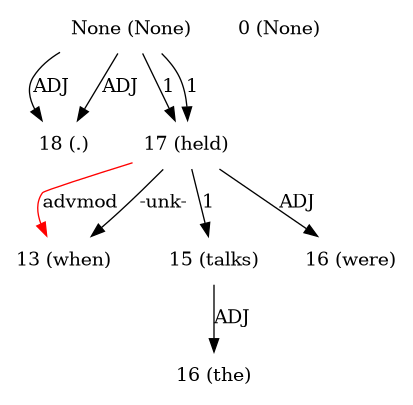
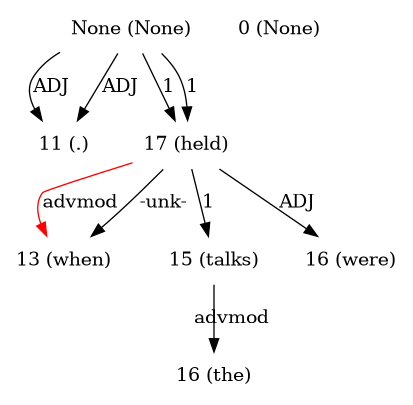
(64, 145) -> (64, 145)
(232, 318) -> (232, 318)
